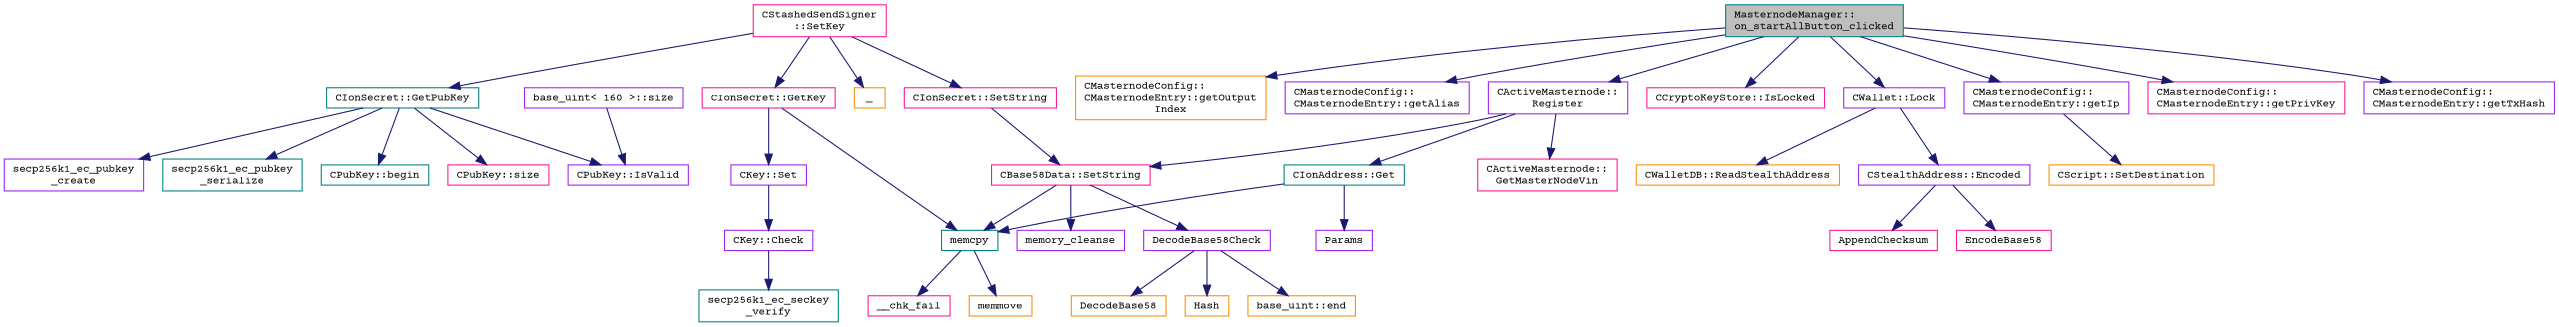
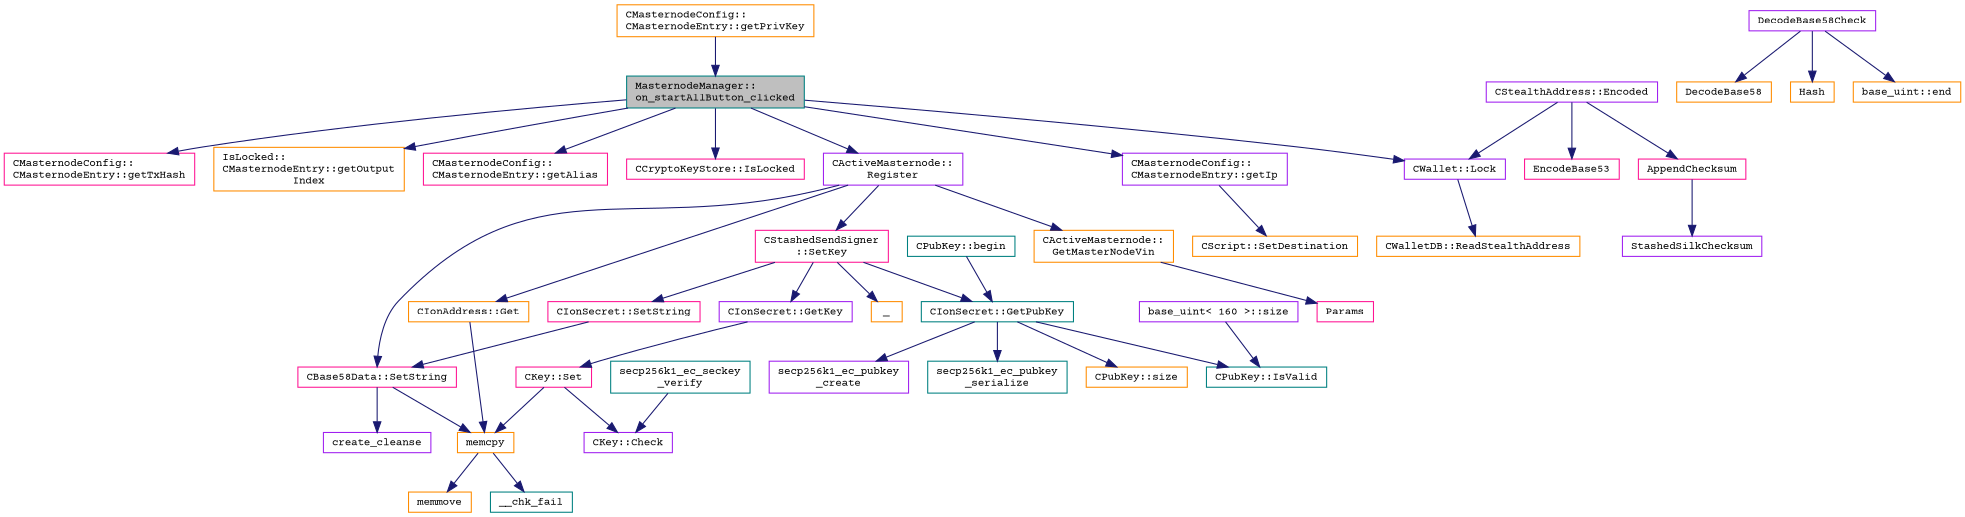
(2033, 57) -> (715, 51)
(769, 98) -> (786, 312)
(1171, 98) -> (309, 169)
(1377, 98) -> (515, 169)
(2246, 98) -> (715, 21)
(2459, 98) -> (99, 169)
(391, 131) -> (977, 274)
(1916, 132) -> (1518, 128)
(865, 166) -> (524, 406)
(498, 175) -> (1137, 377)
(628, 175) -> (1267, 377)
(769, 175) -> (554, 377)
(1344, 175) -> (469, 312)
(1547, 175) -> (1104, 246)
(1125, 201) -> none
(1344, 202) -> (1234, 281)
none -> (861, 204)
(970, 240) -> (486, 443)
(1071, 240) -> (377, 443)
(1344, 240) -> (1345, 312)
(2004, 240) -> (1572, 169)
none -> (1692, 246)
(769, 265) -> (655, 409)
(909, 306) -> (531, 502)
